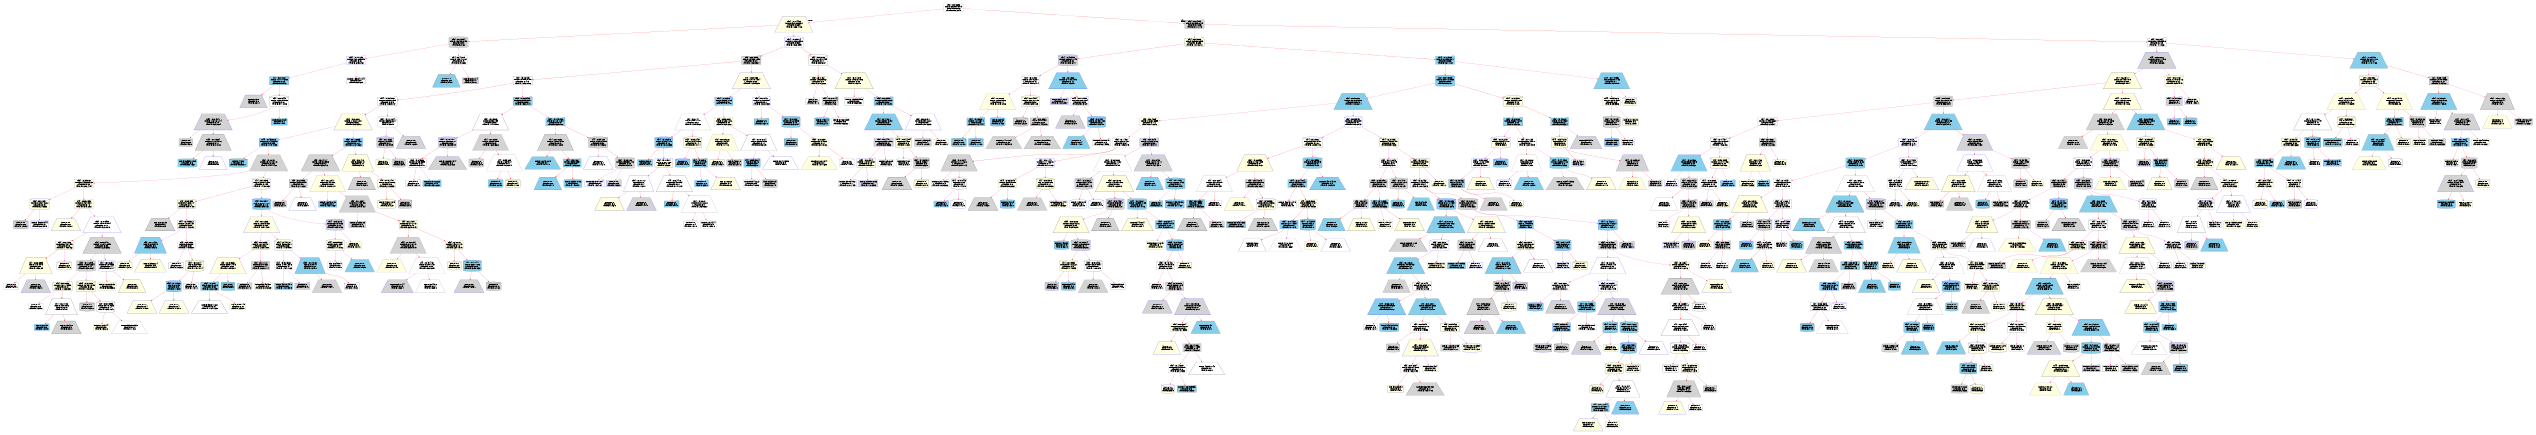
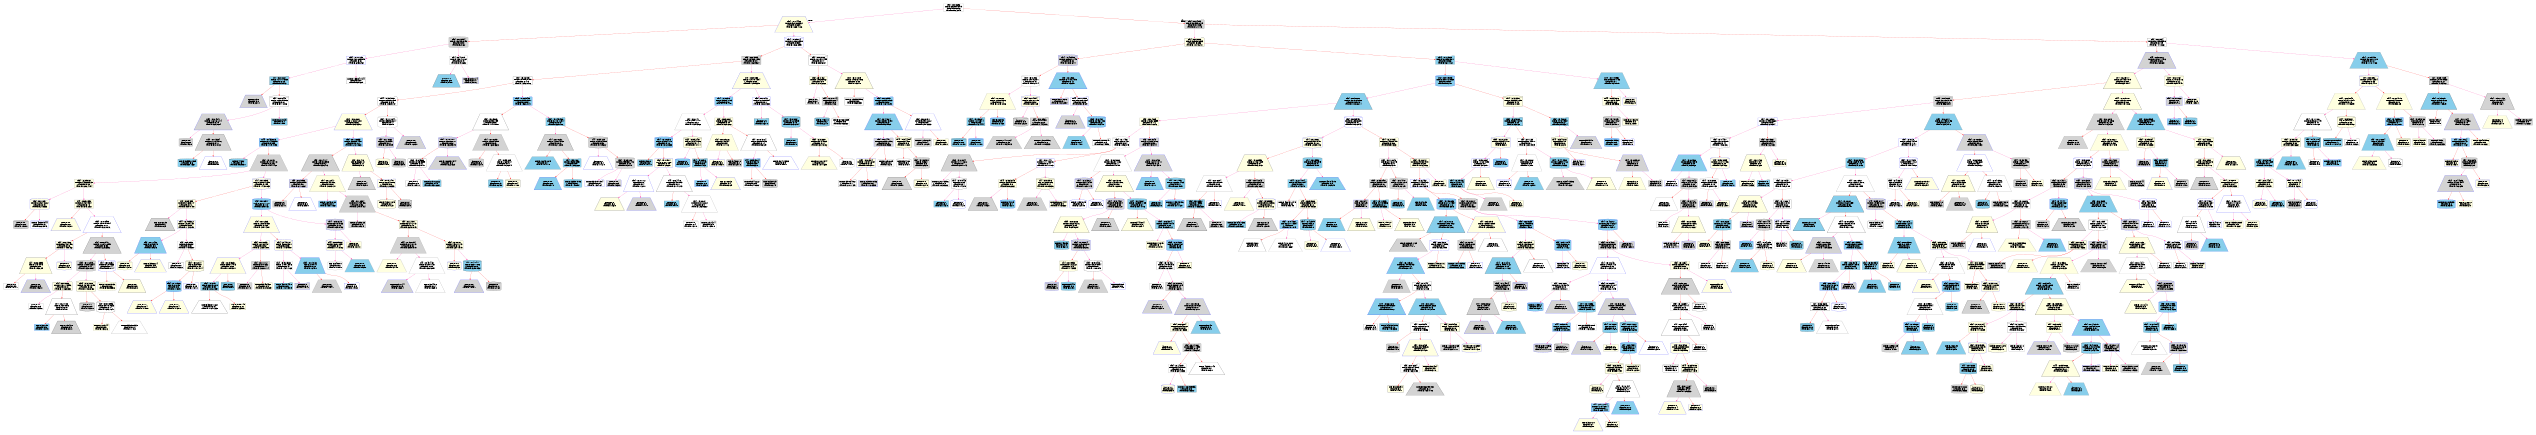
(1289, 225) -> (1289, 225)
